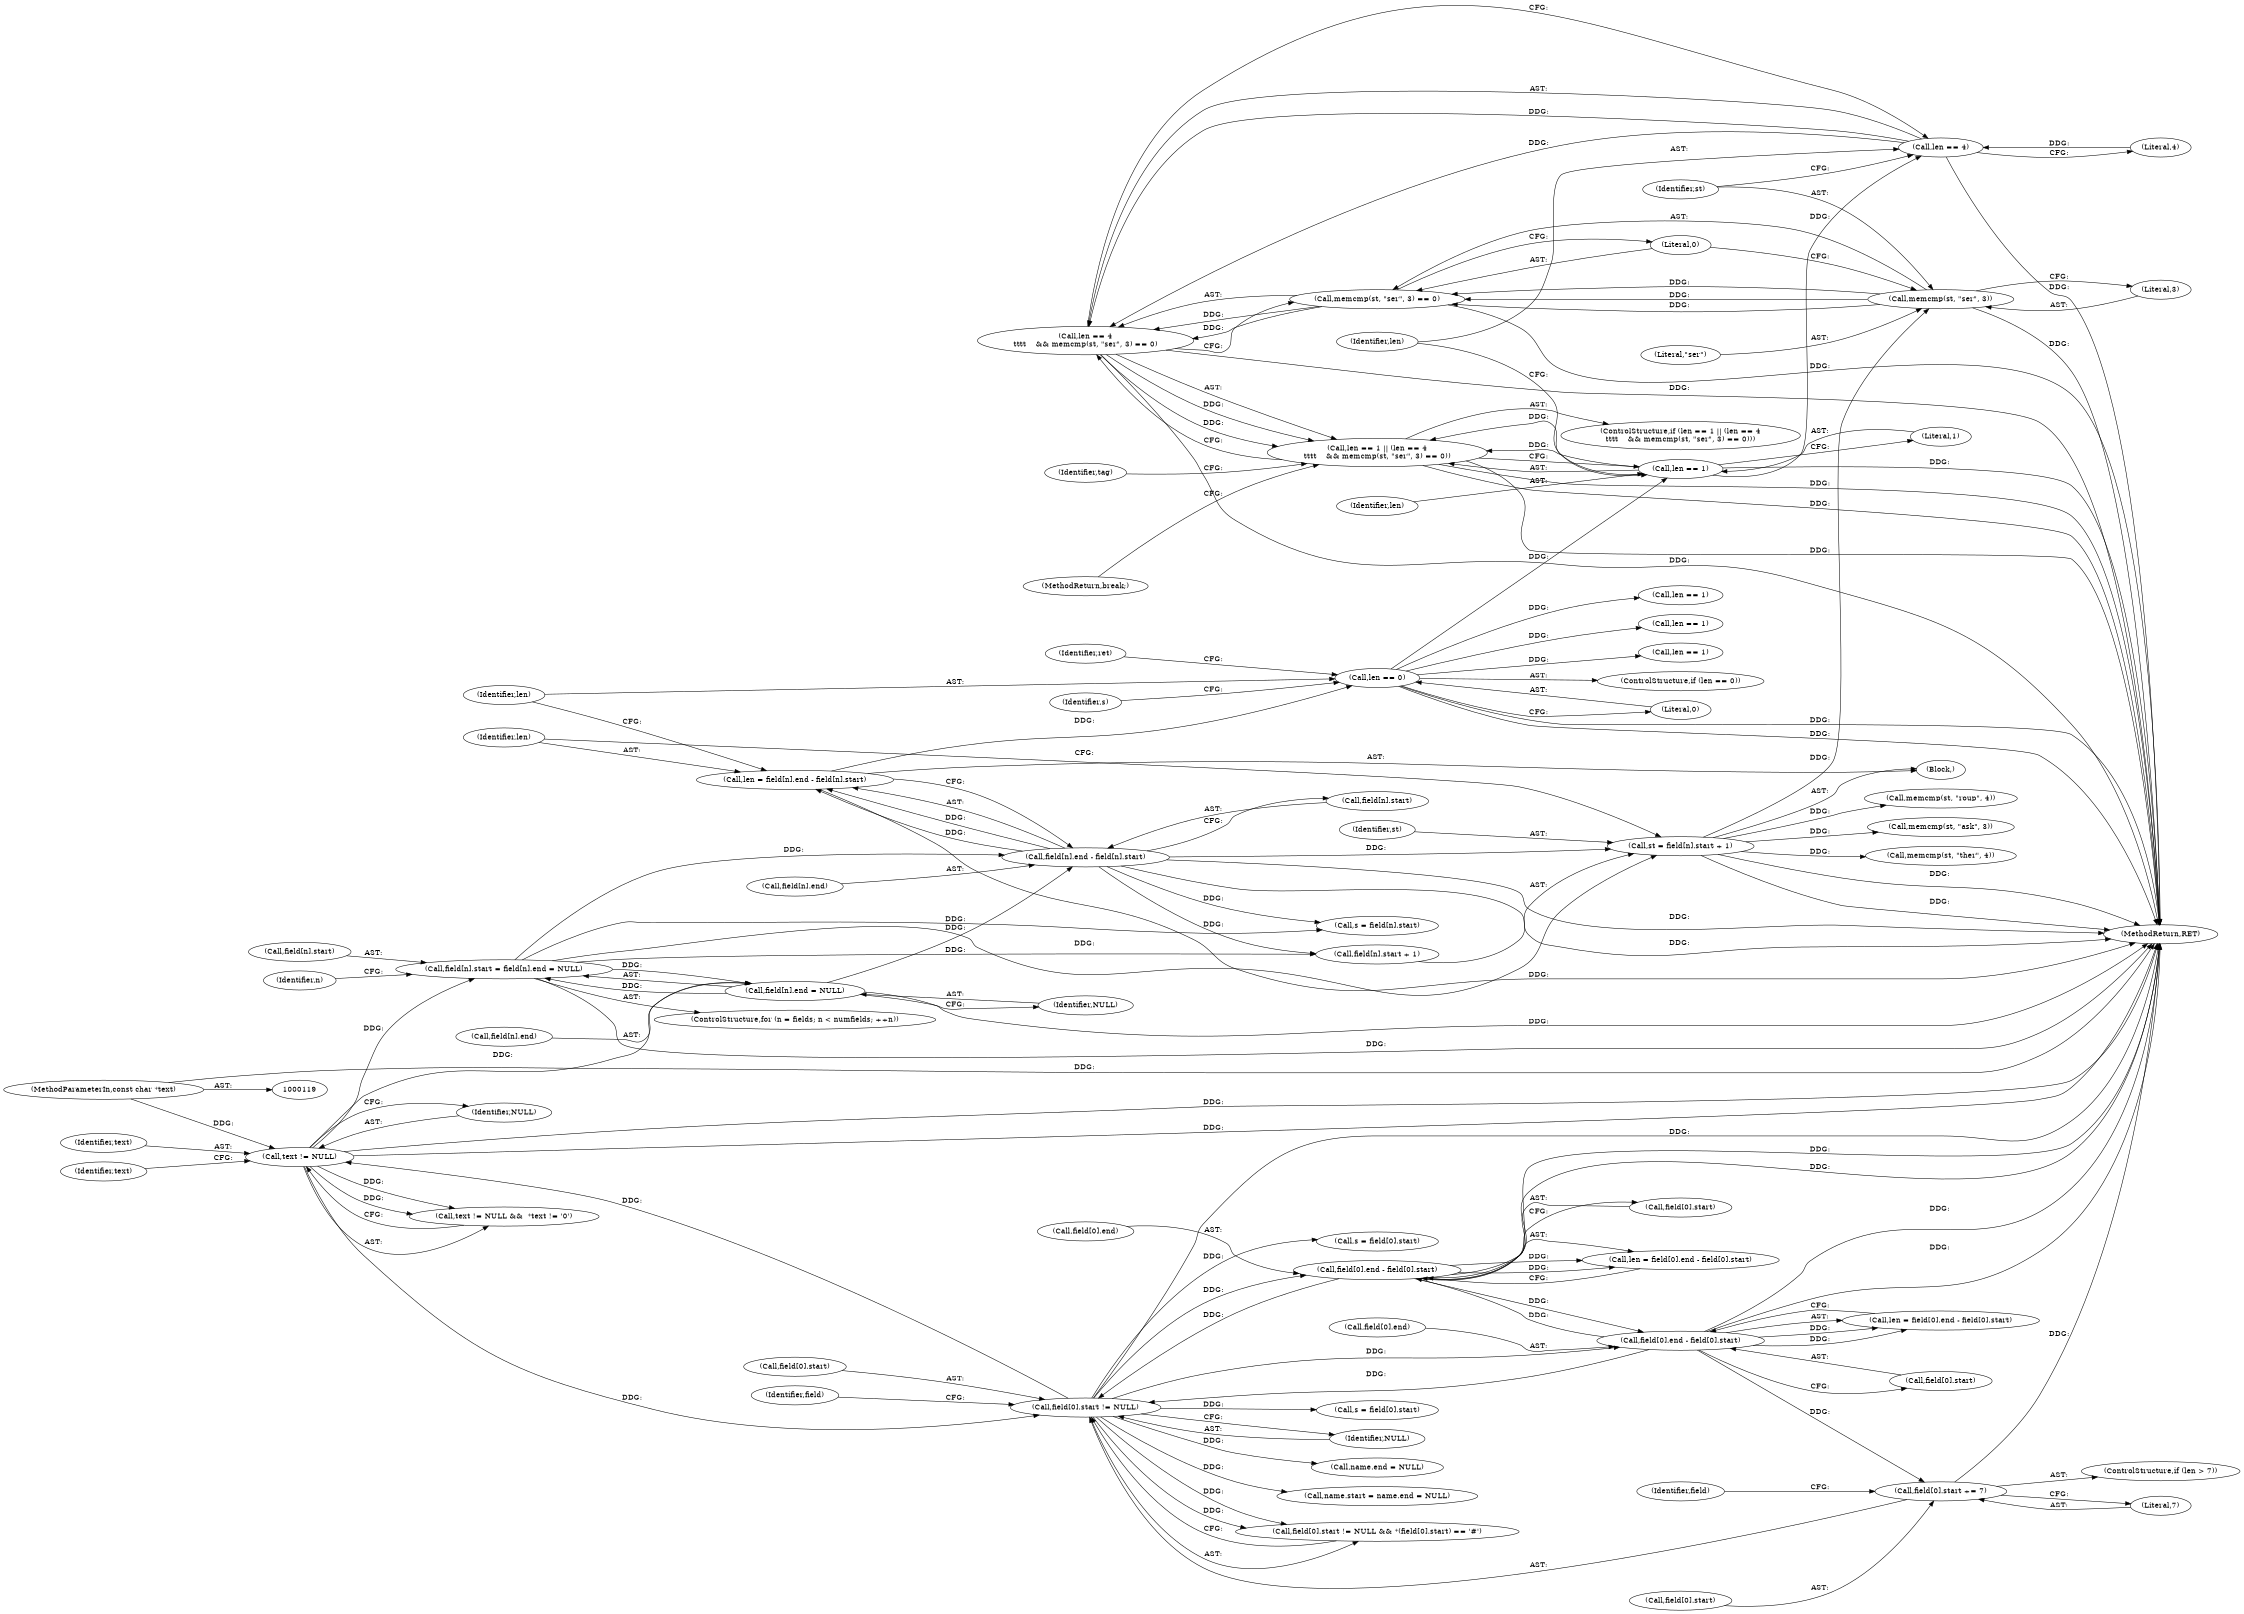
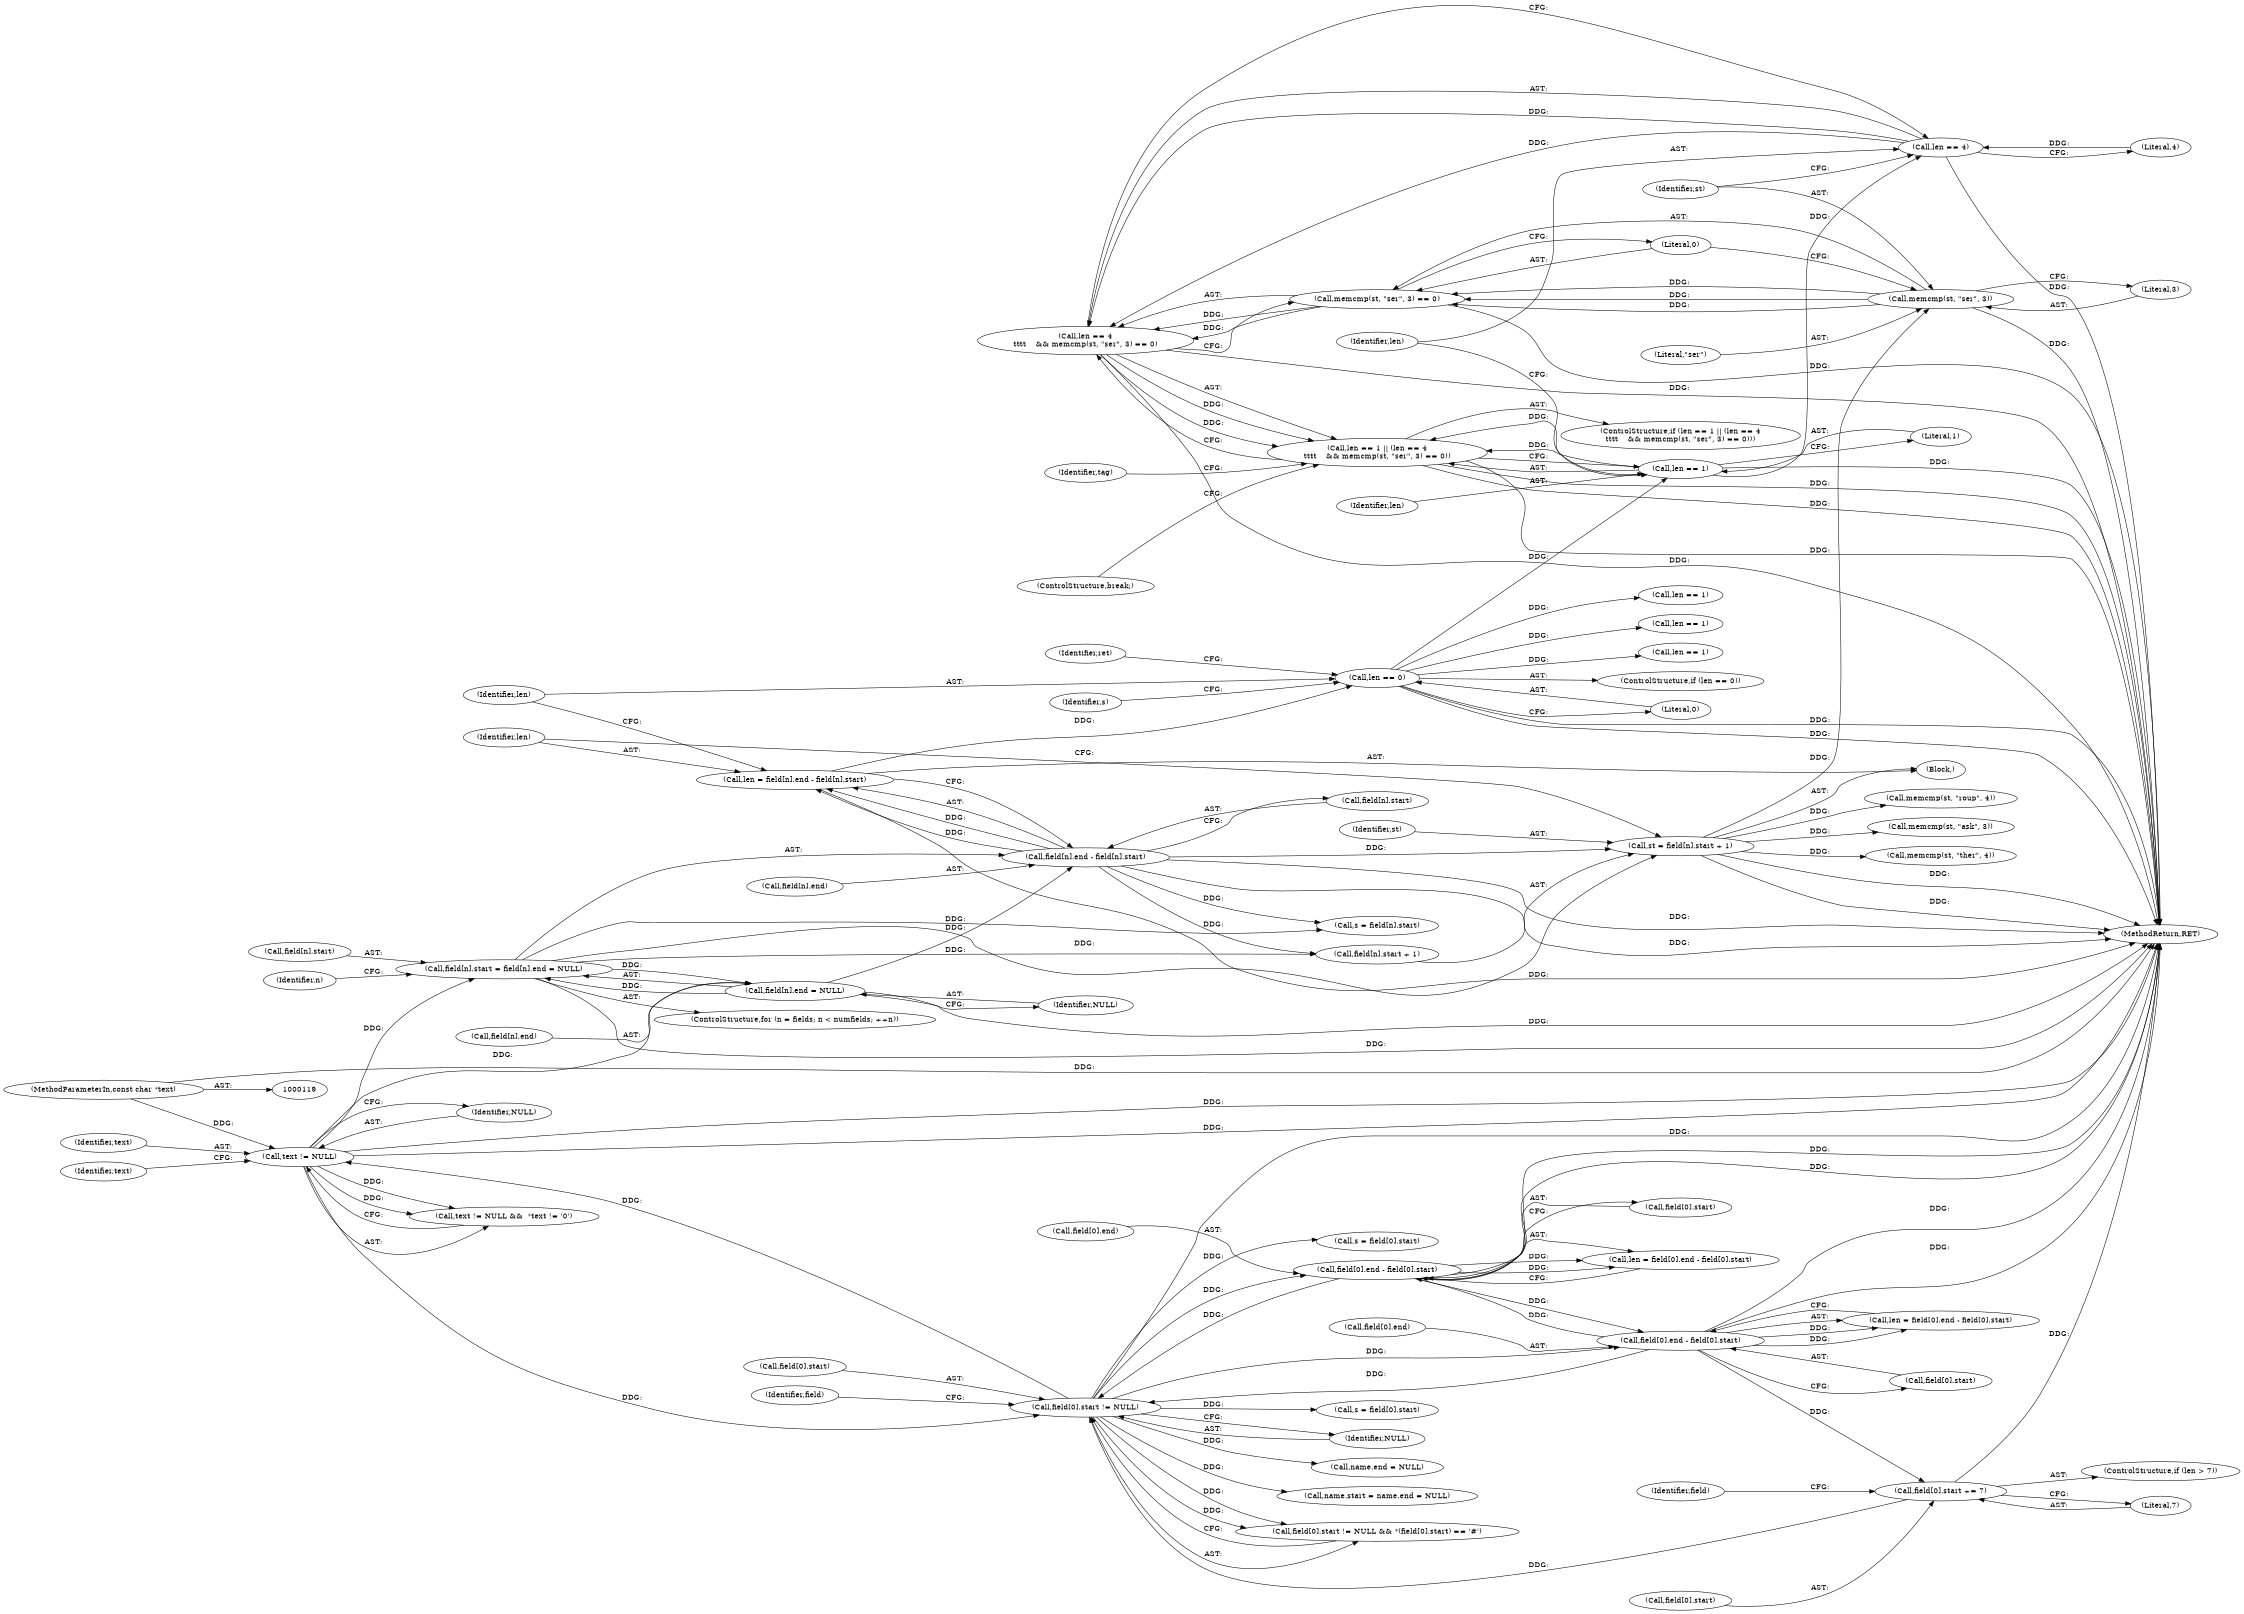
(1086, 586) -> (1086, 586)
(795, 850) -> (795, 850)
(1540, 1565) -> (1540, 1565)
